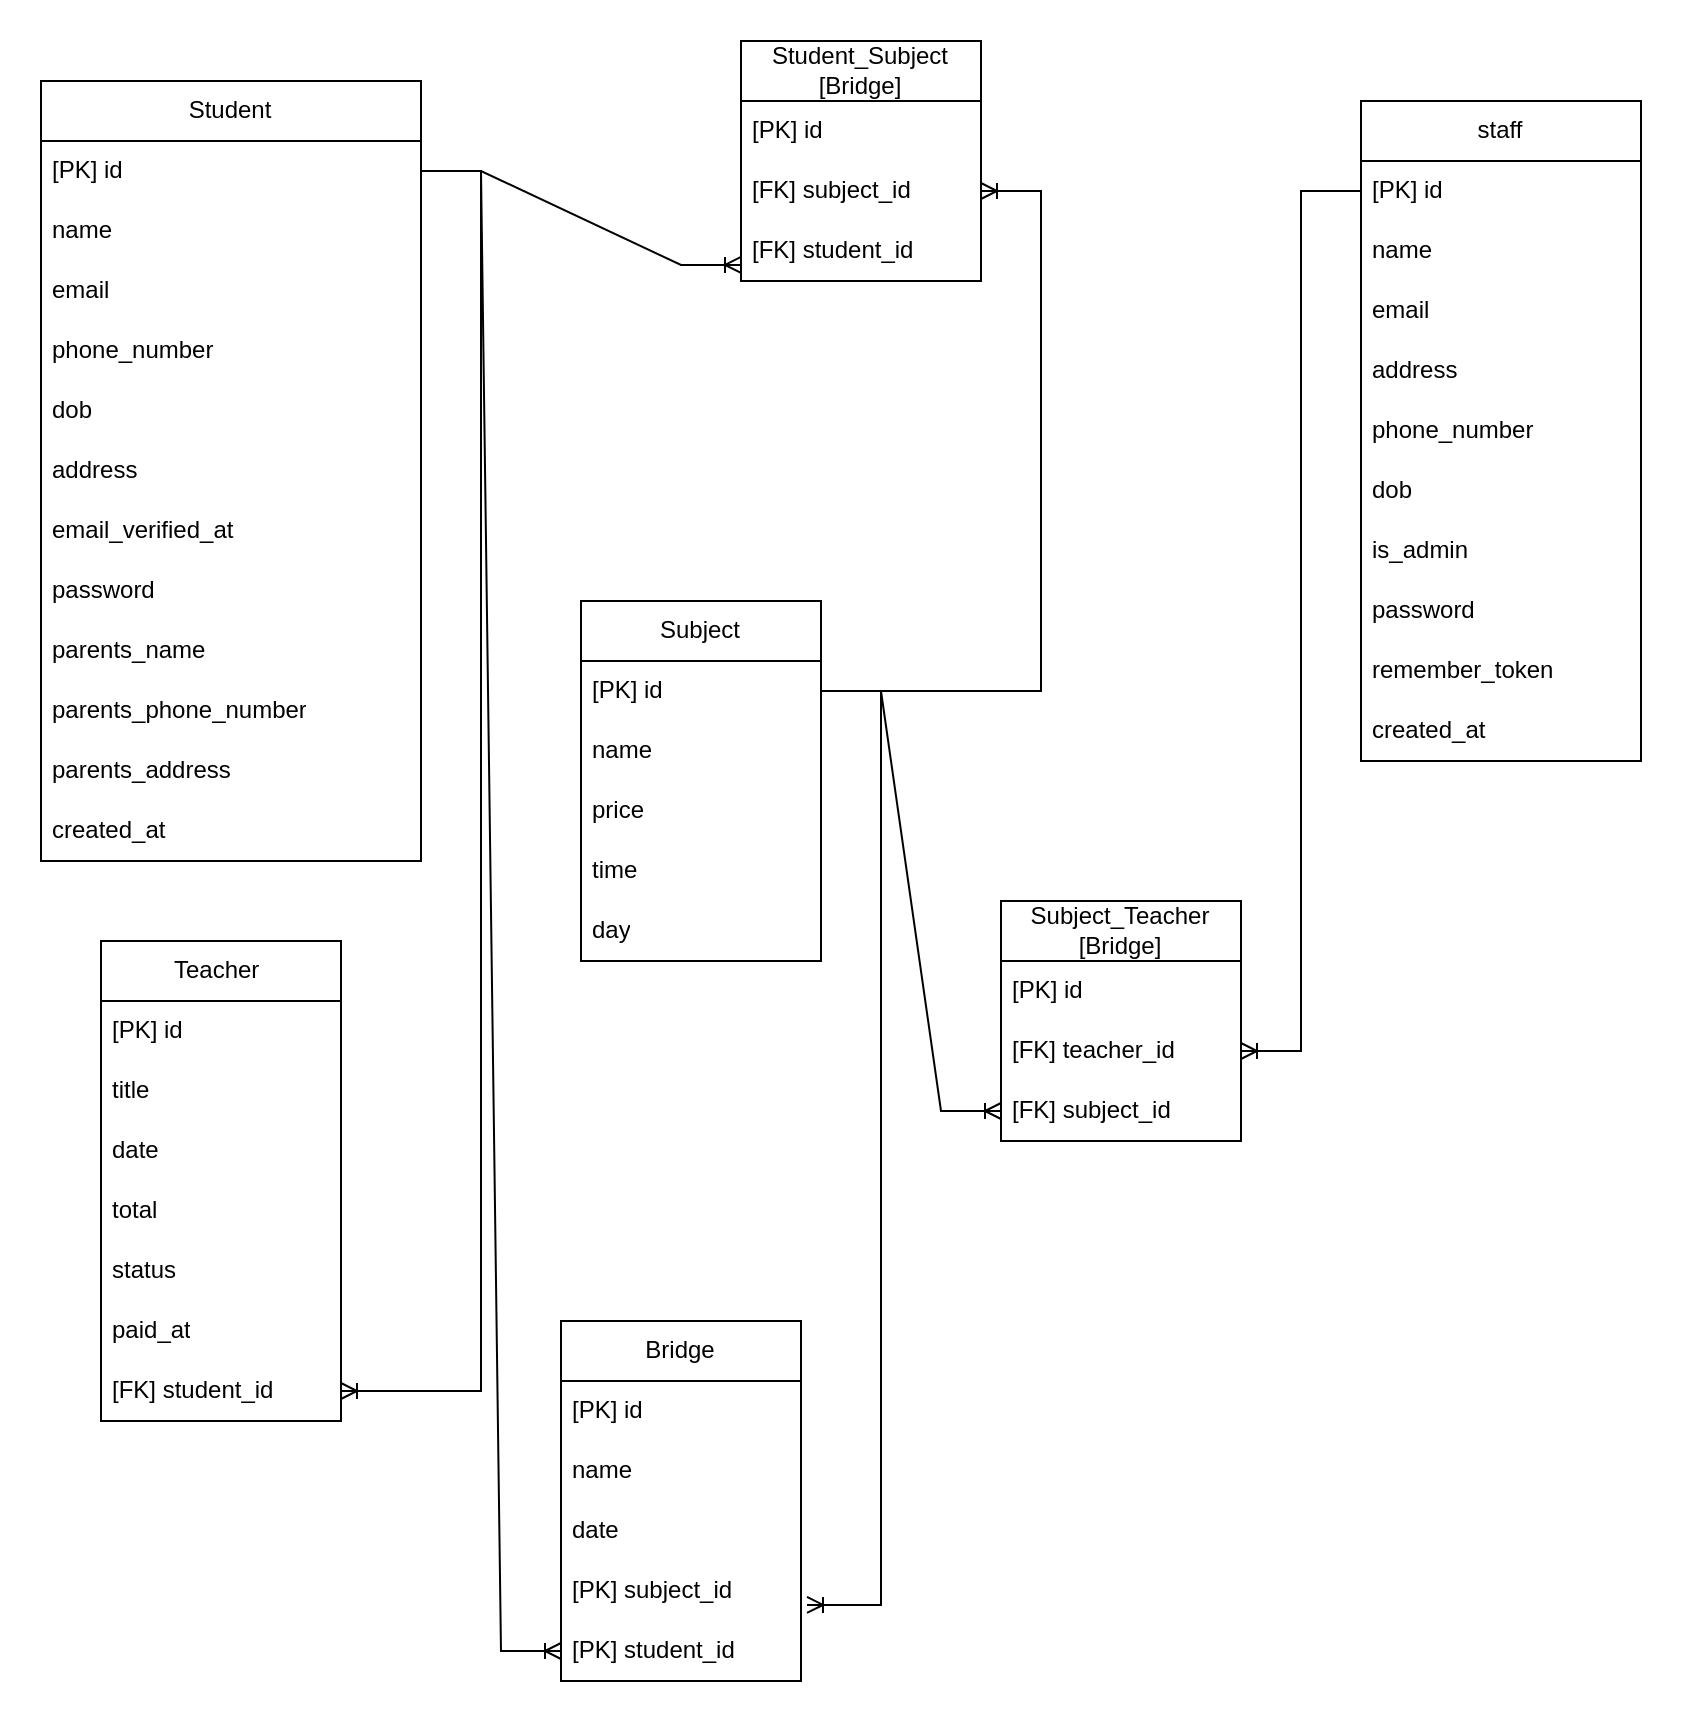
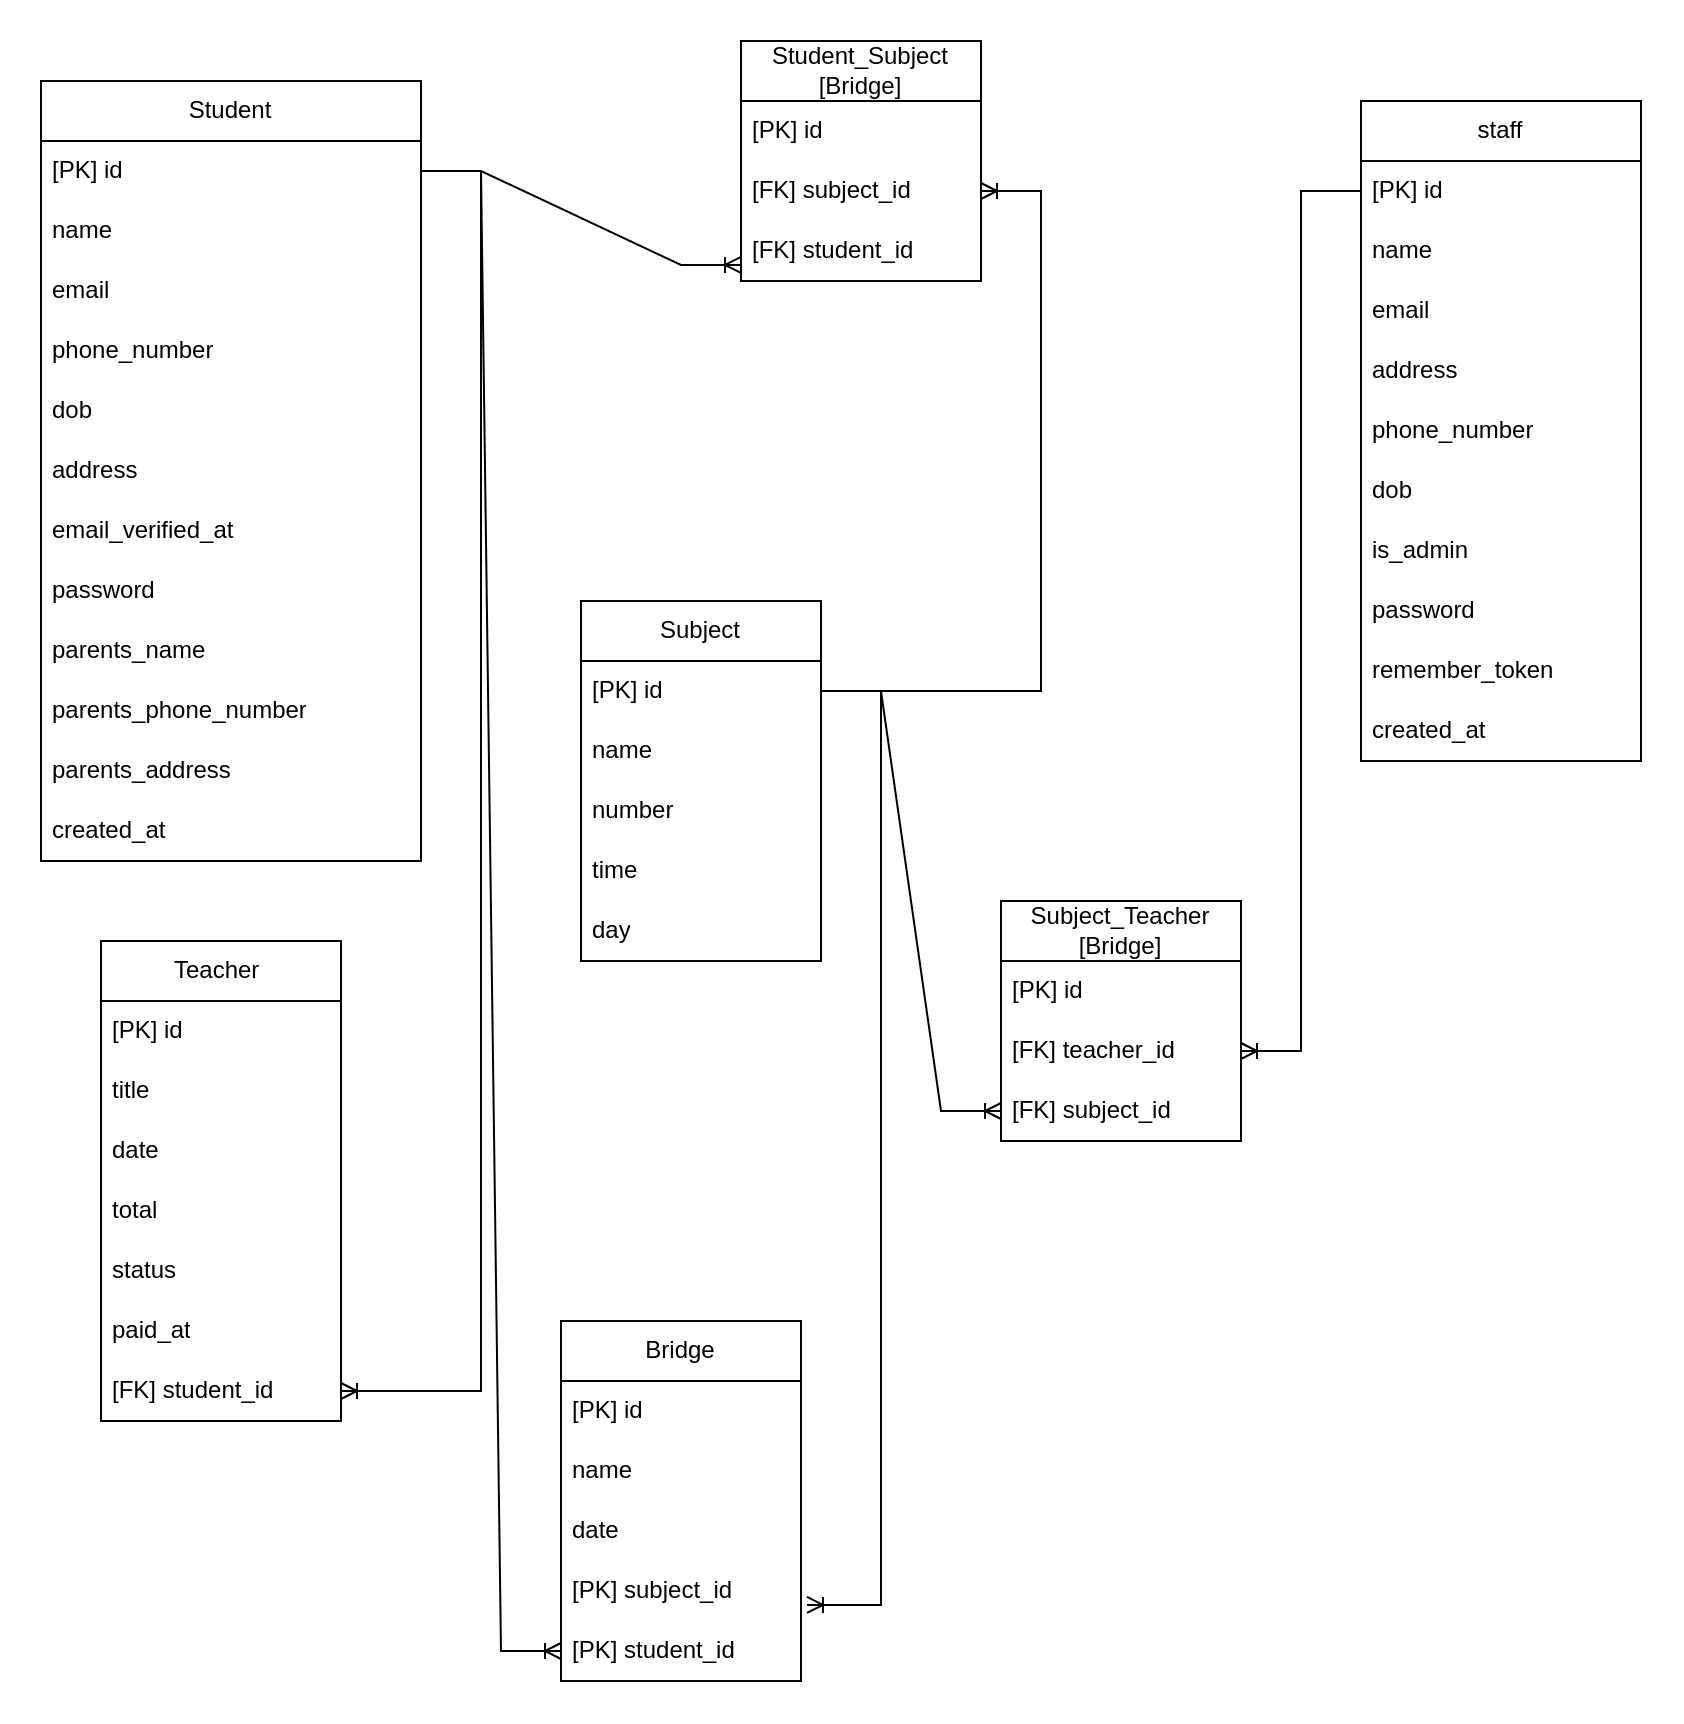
(623, 811) -> (633, 811)
